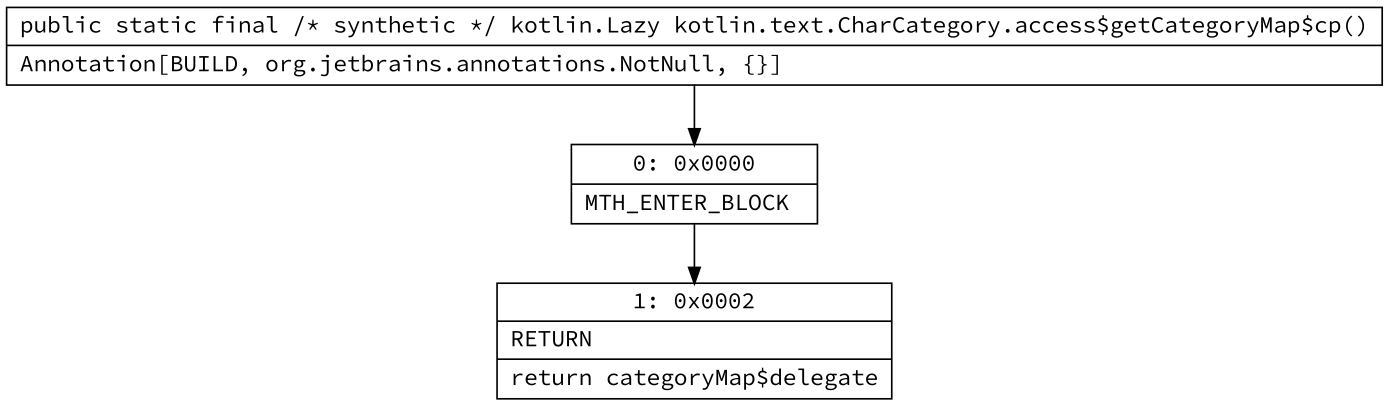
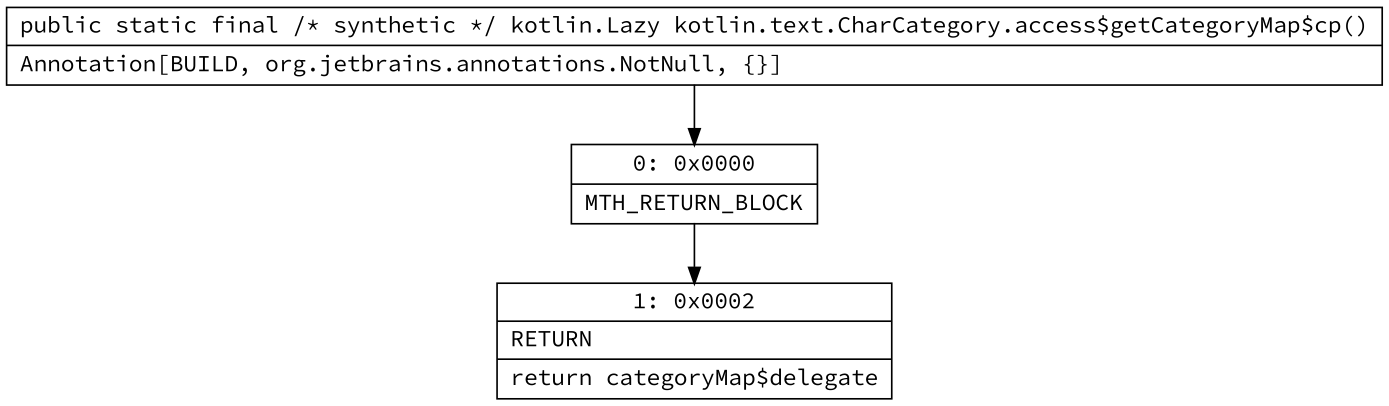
(687, 203) -> (694, 203)
